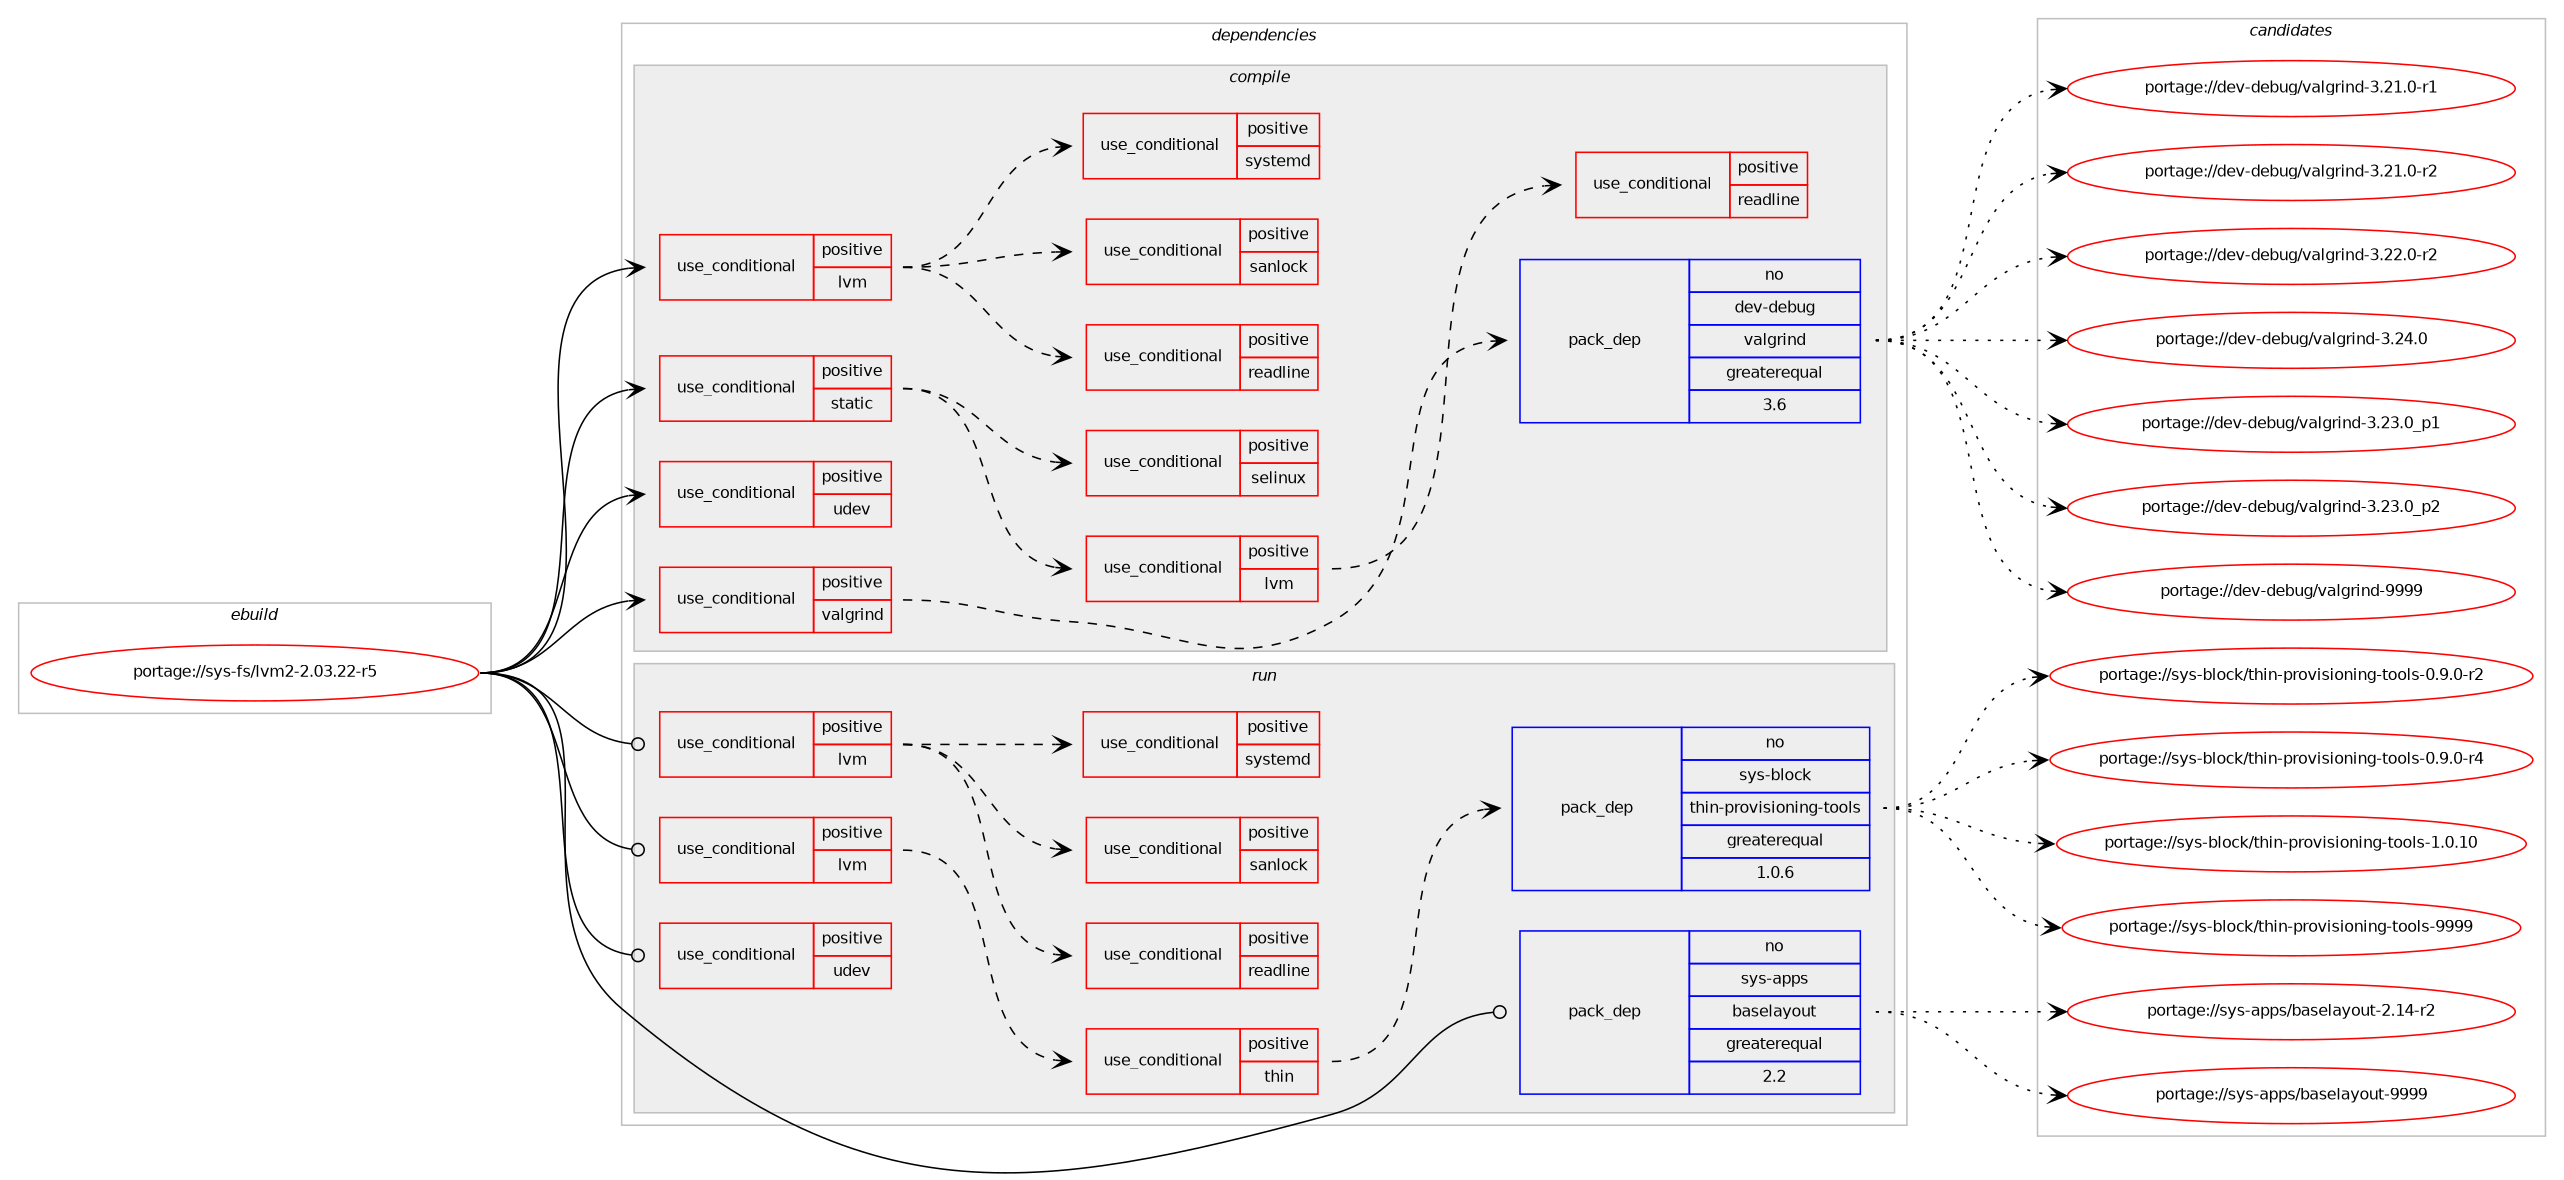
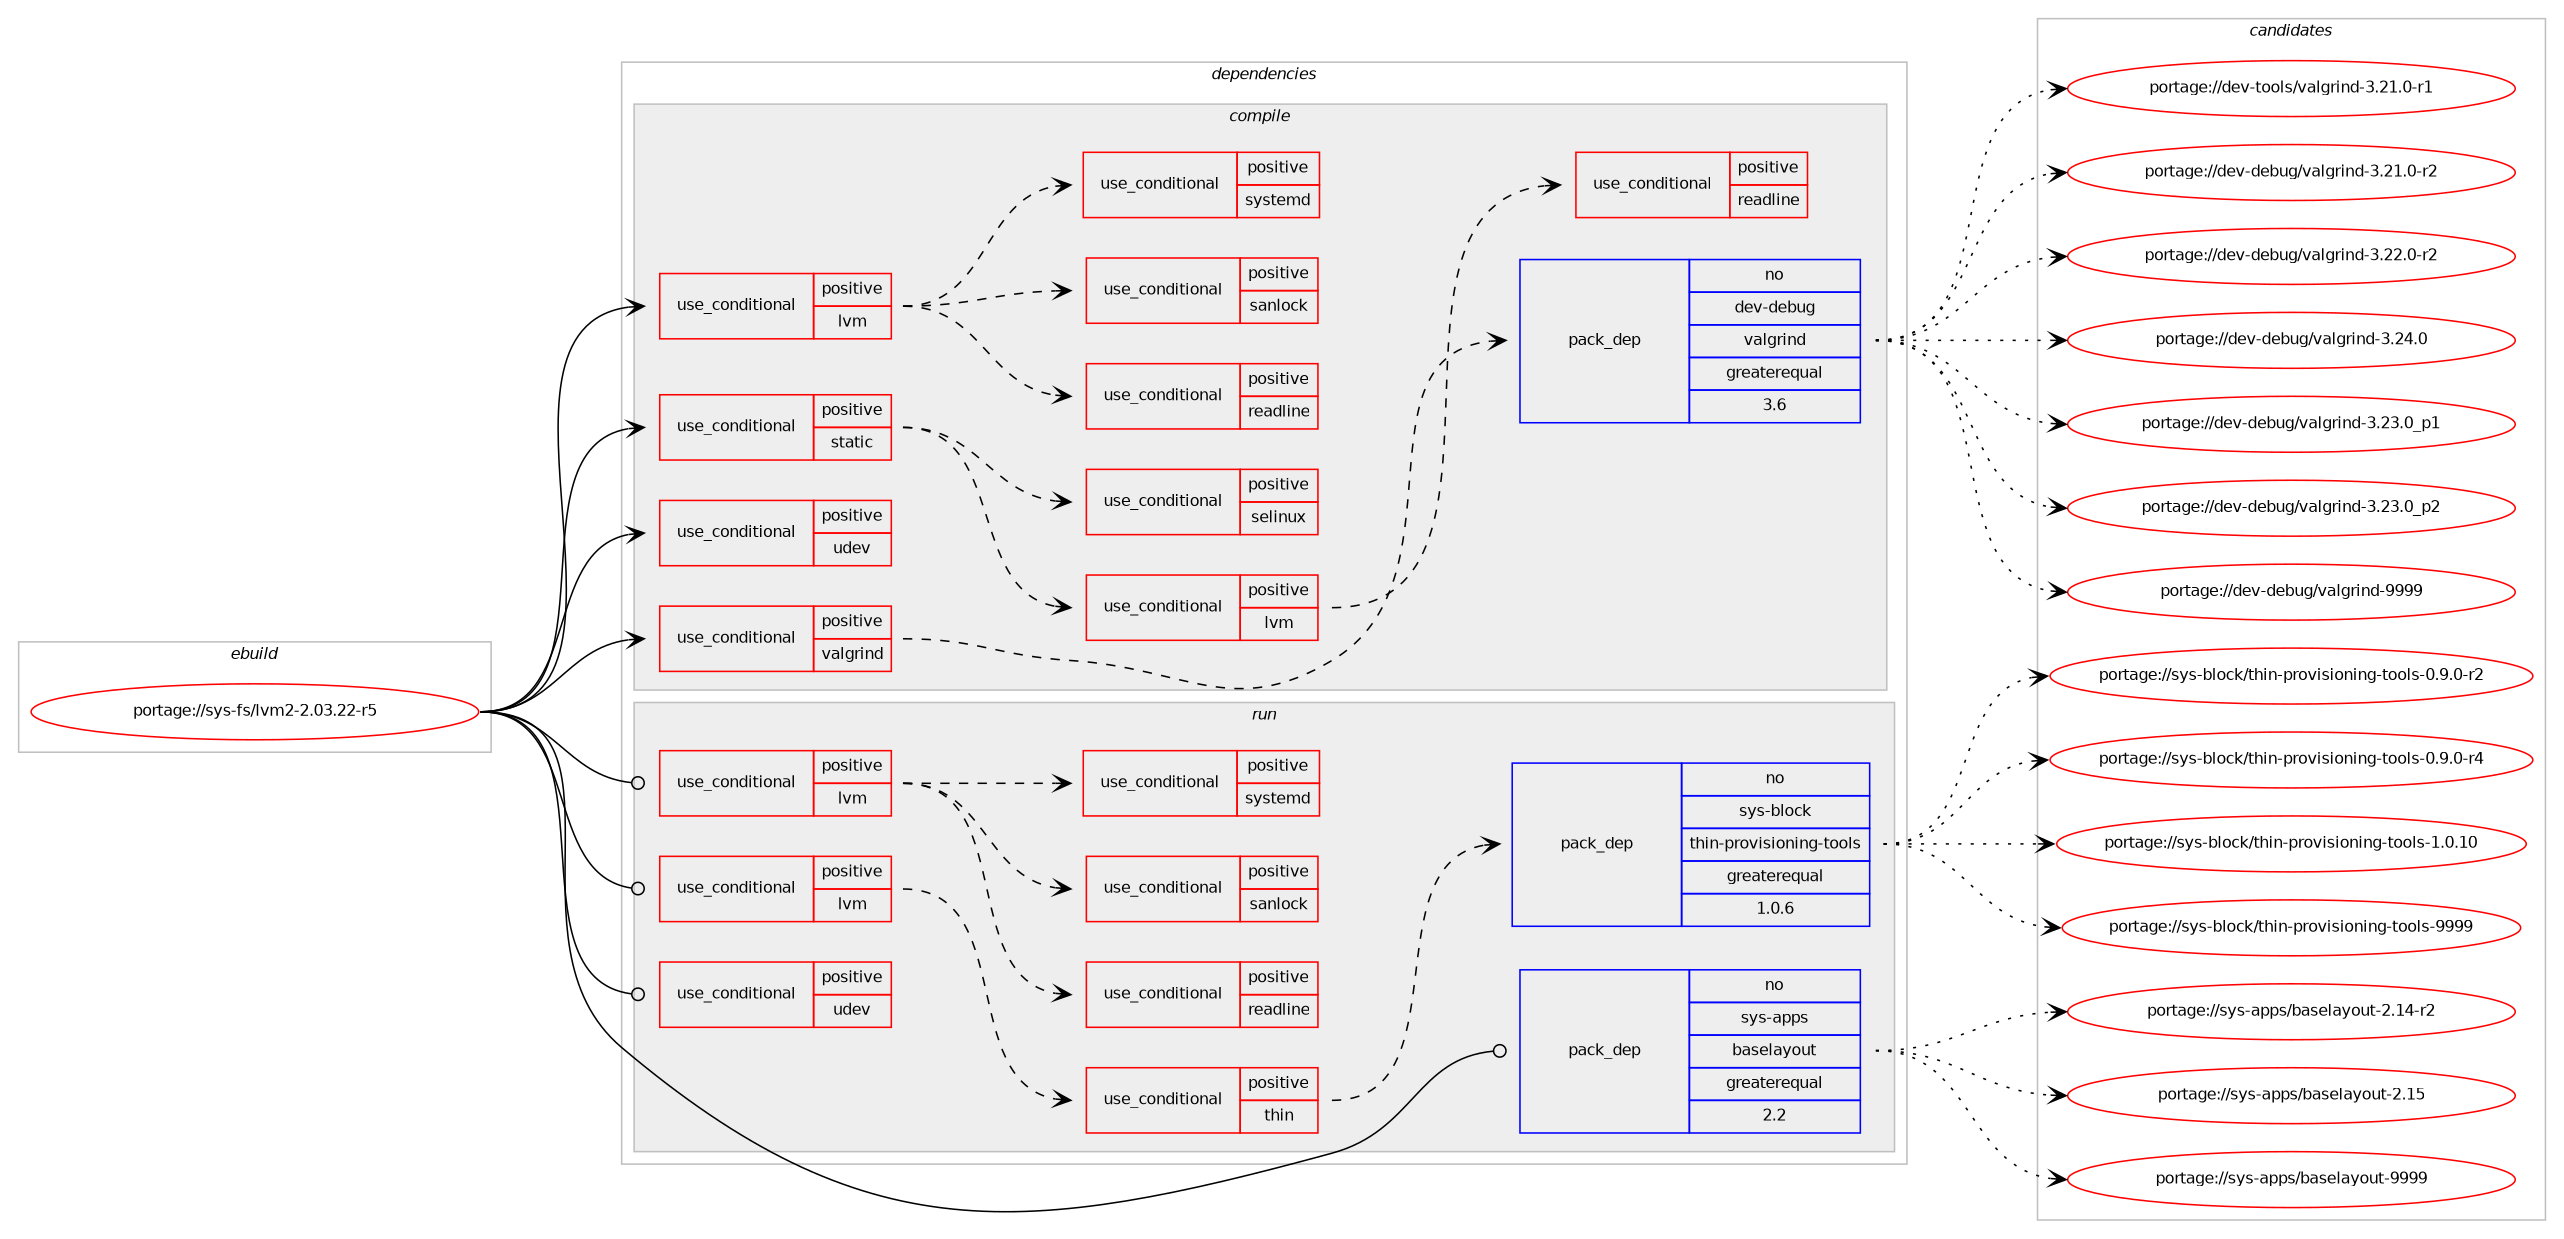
(2291, 89) -> (2291, 89)
none -> (2291, 1096)
